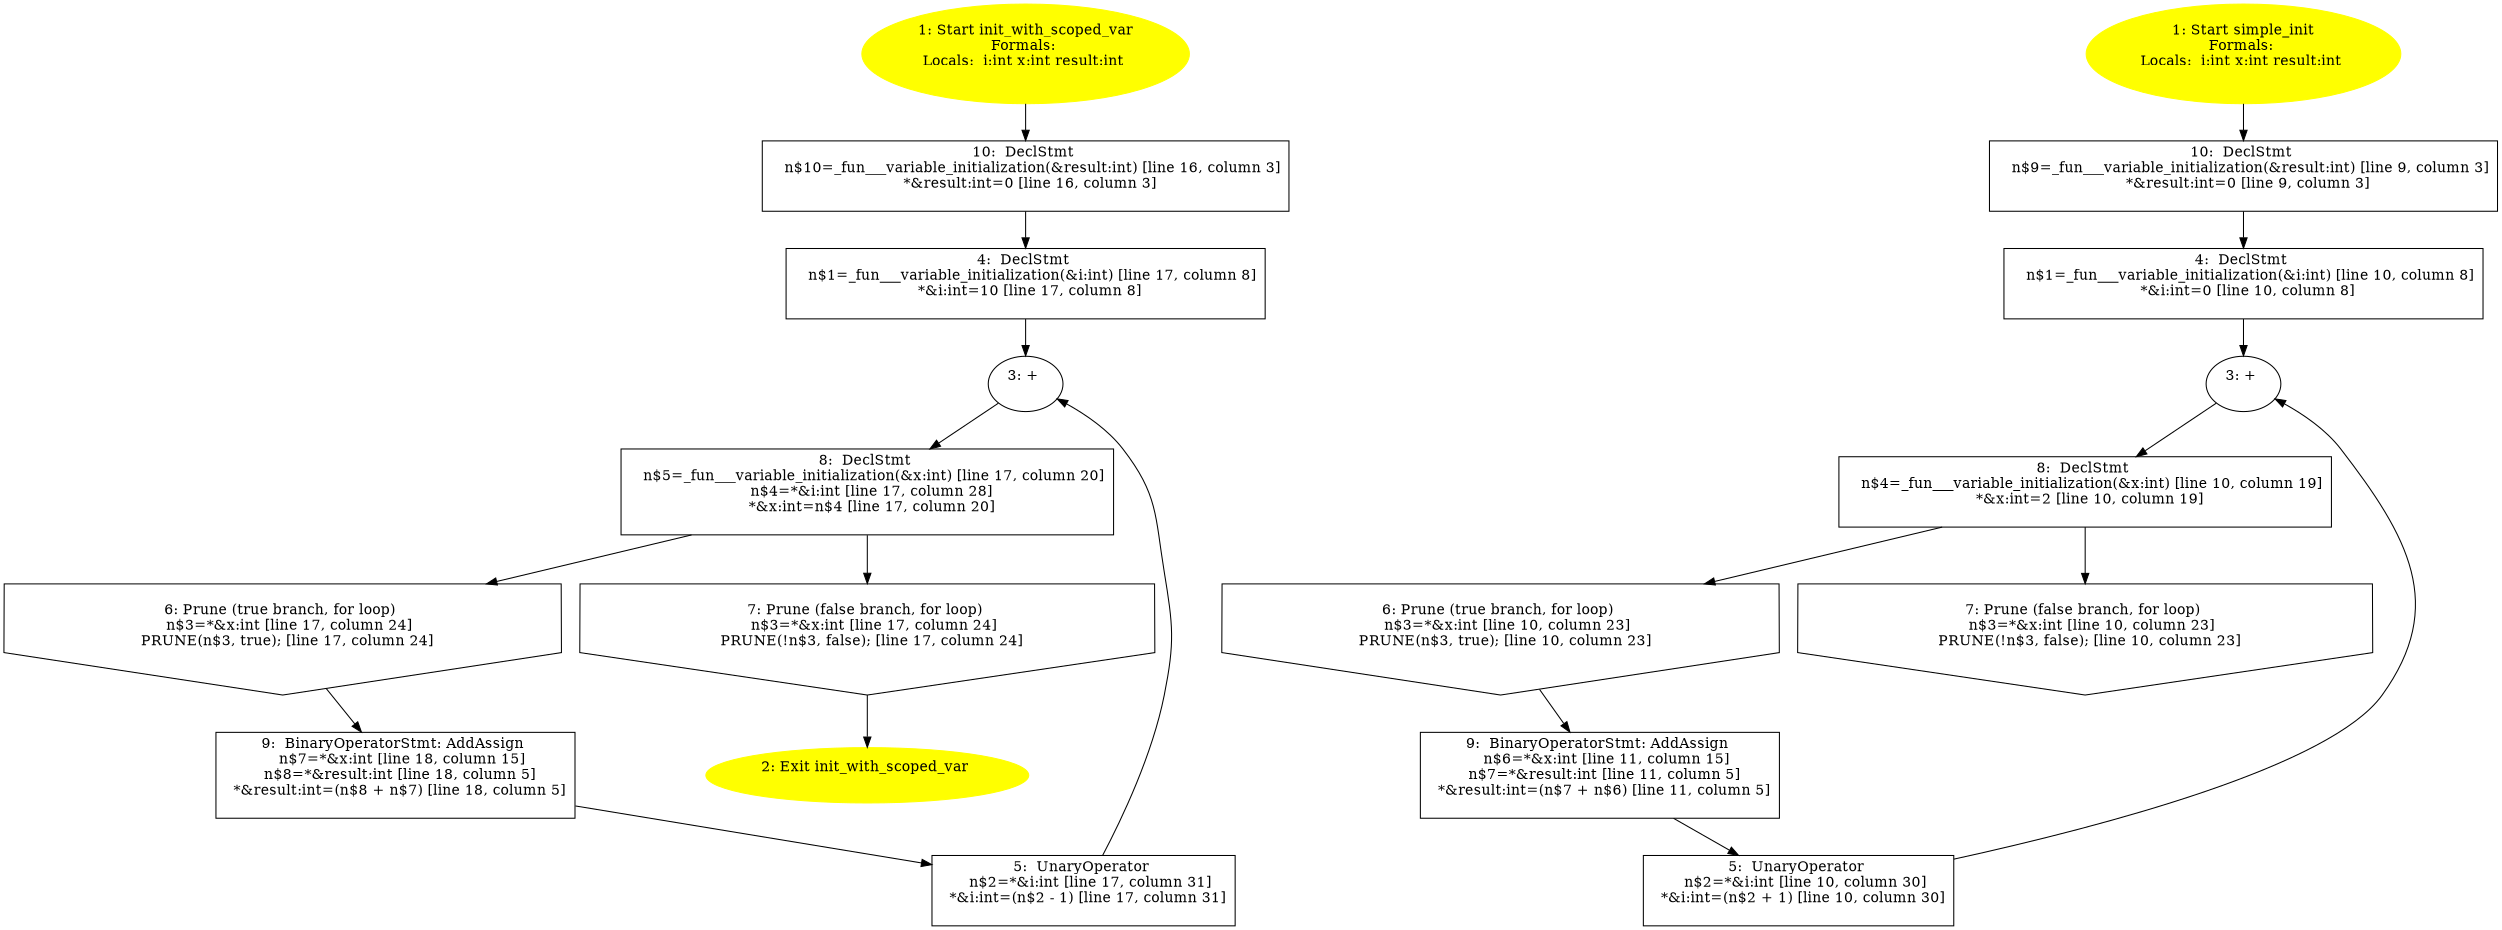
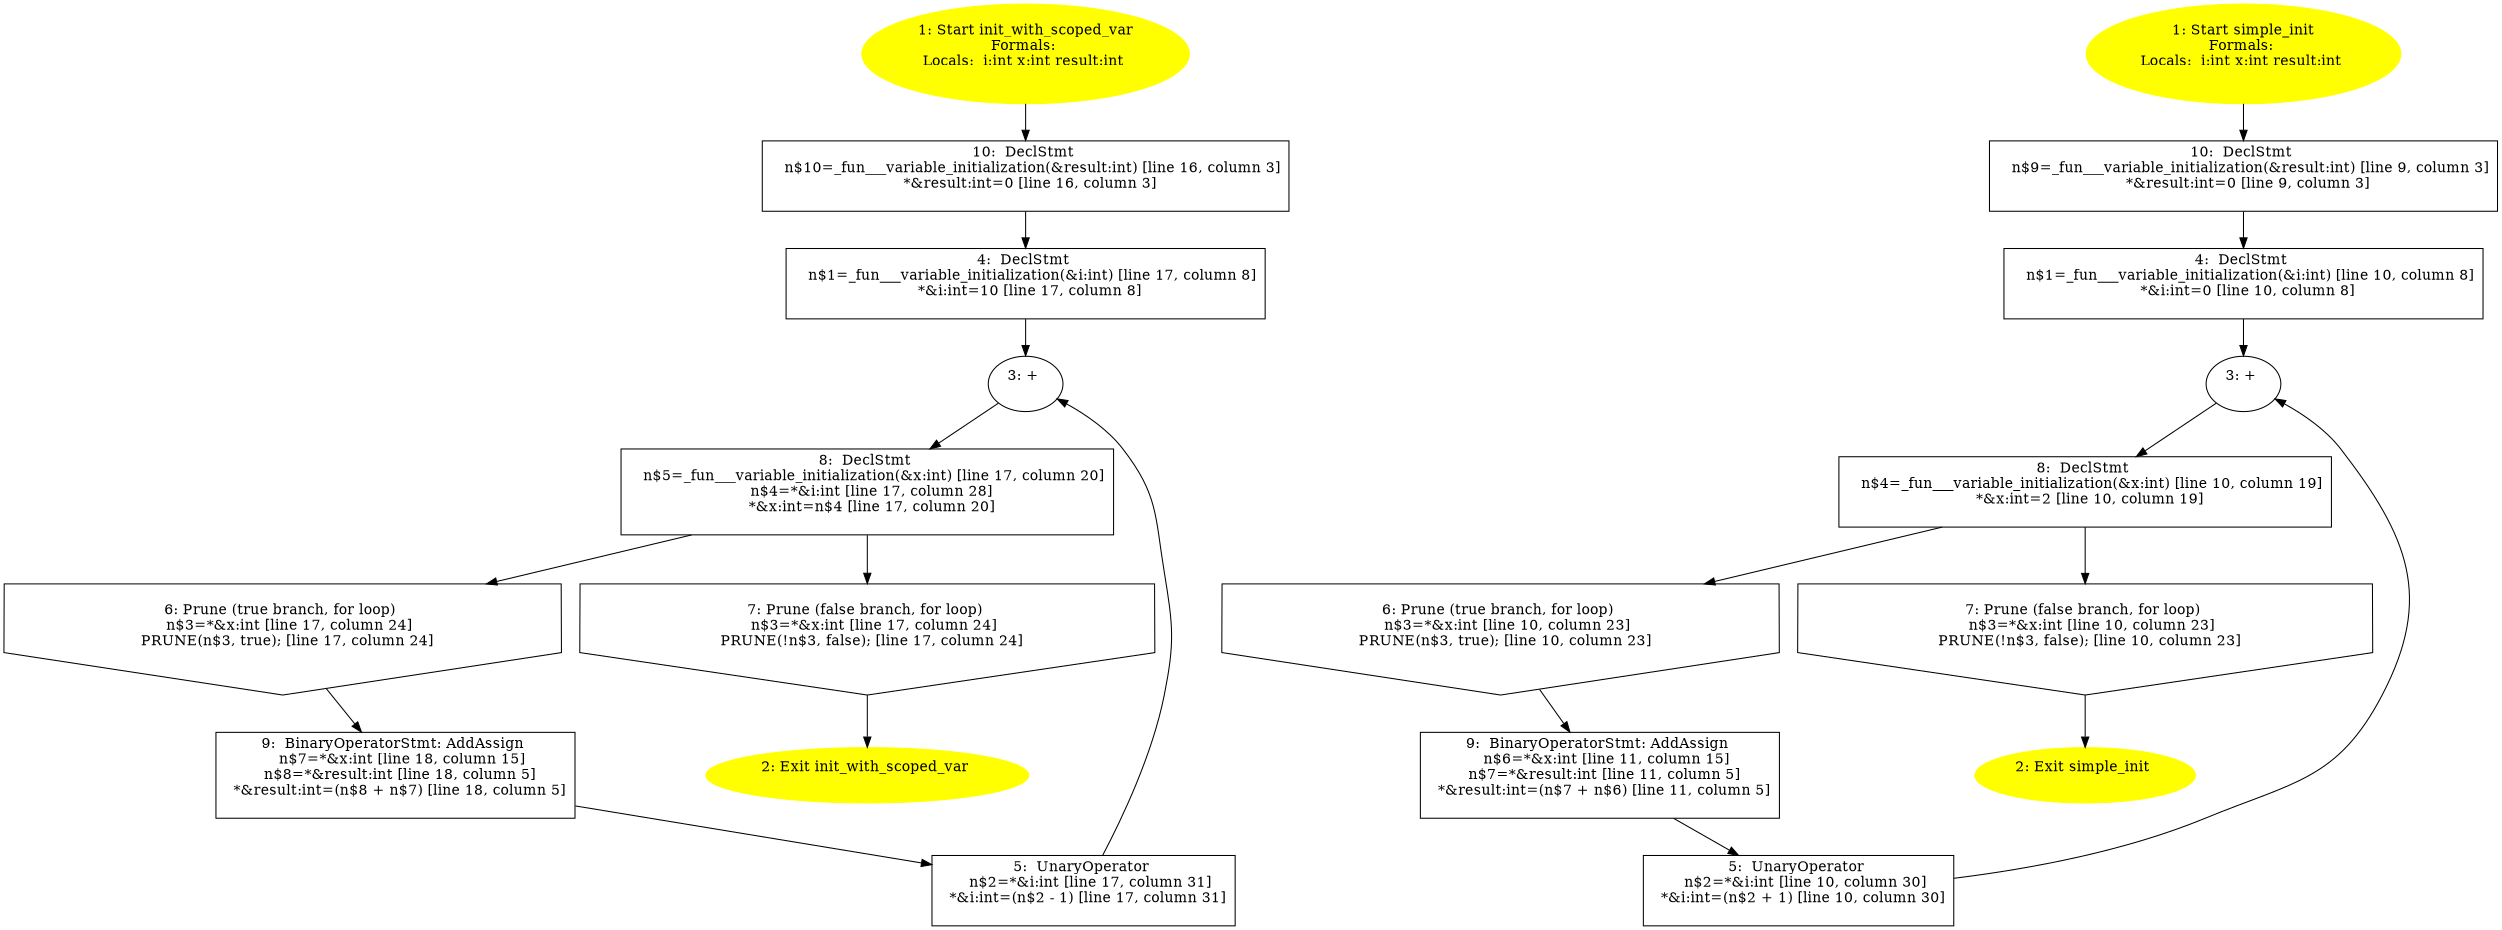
none -> (2085, 775)
